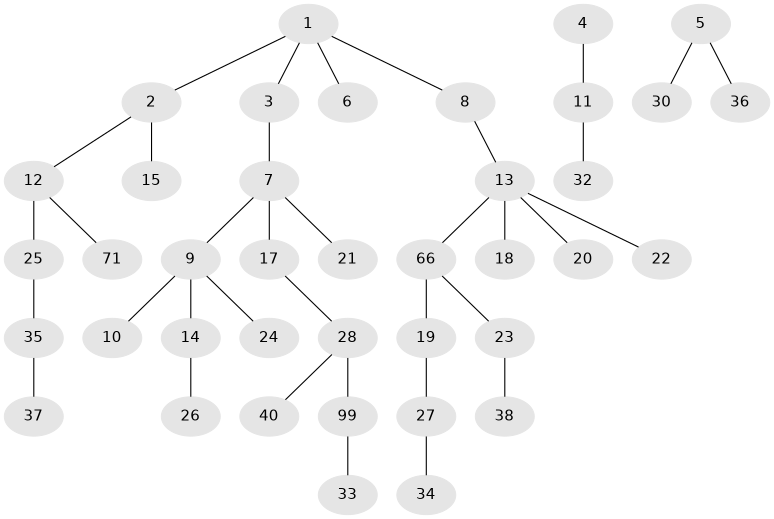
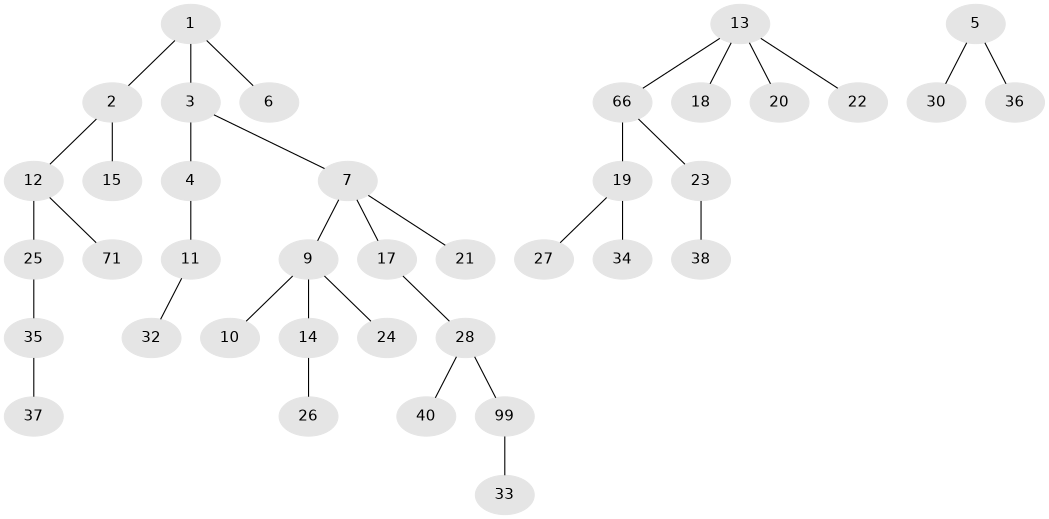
(466, 102) -> none
none -> (191, 142)
(426, 456) -> (623, 220)
